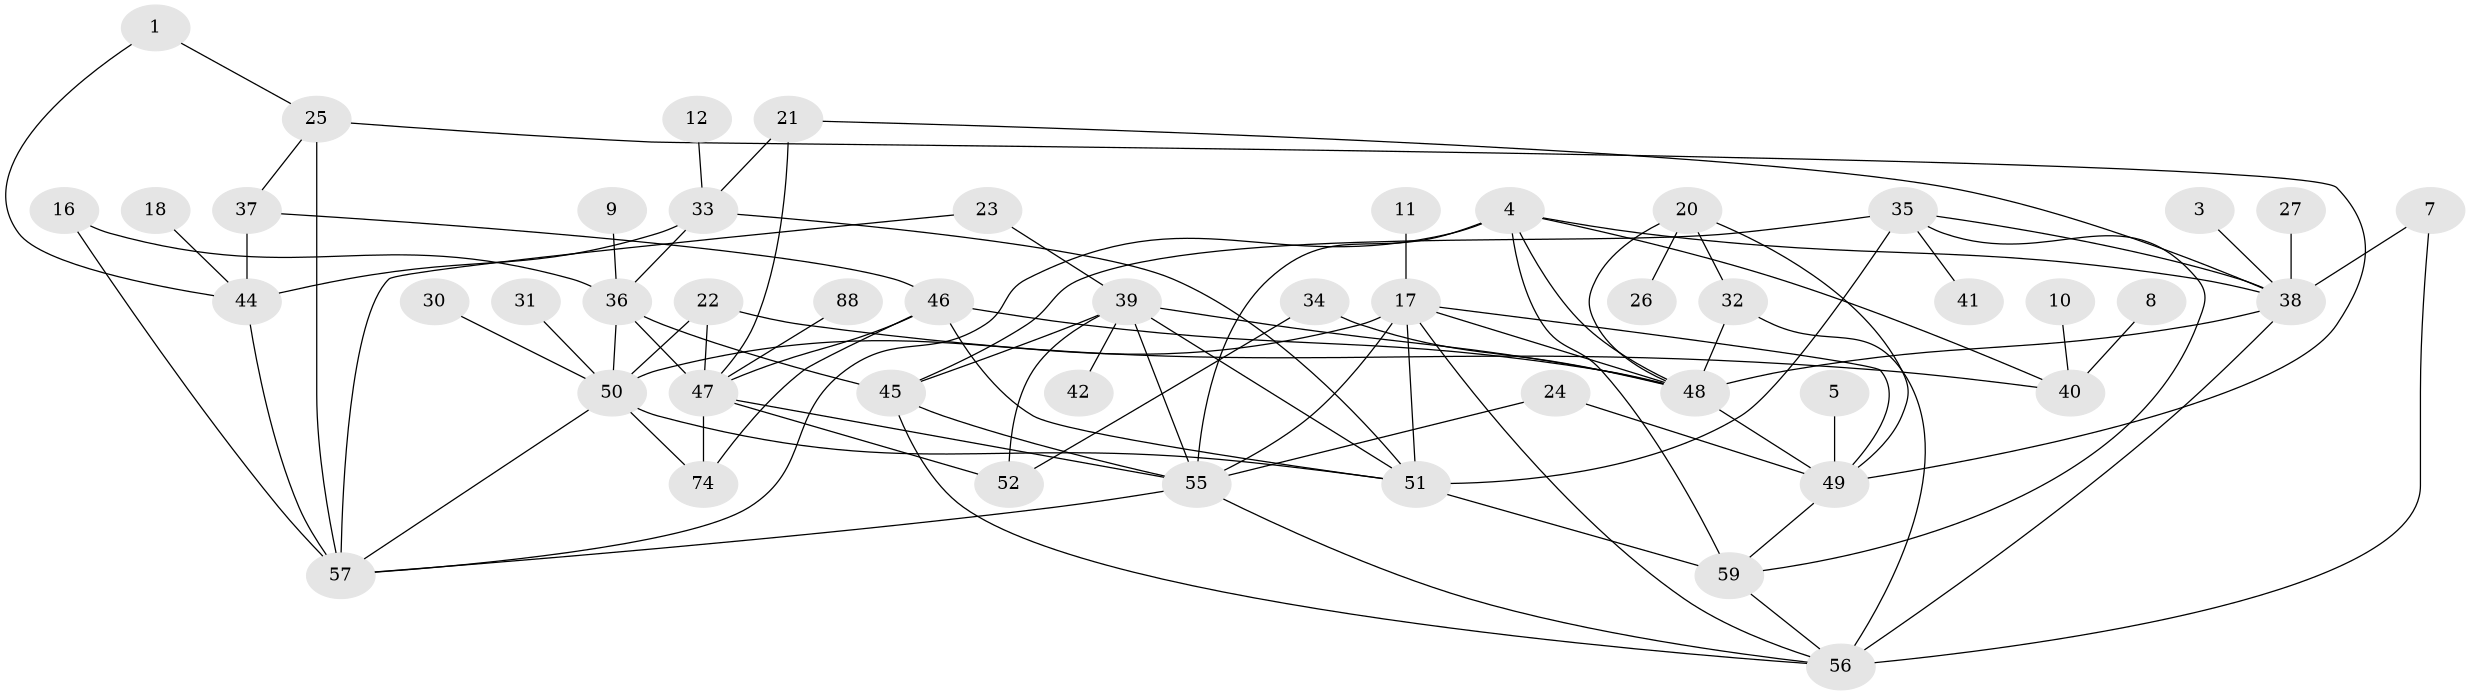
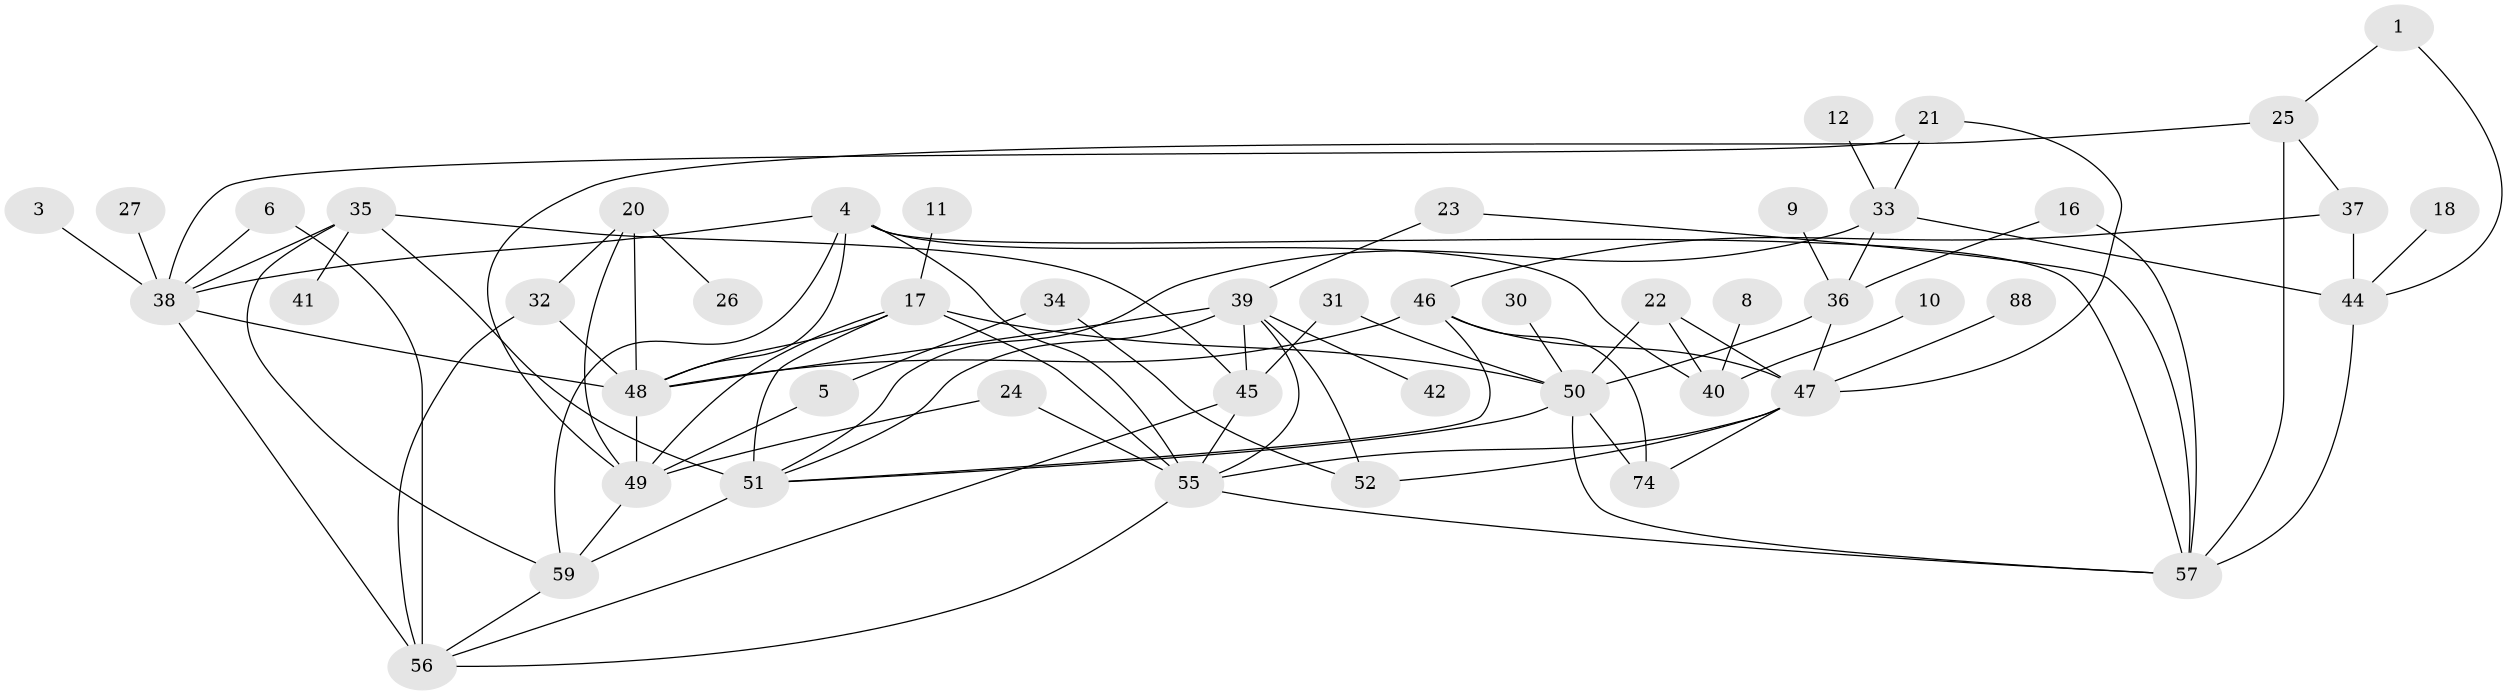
(2431, 210) -> (270, 210)
(729, 347) -> (1279, 359)
(1501, 354) -> (965, 336)
(1590, 521) -> none
